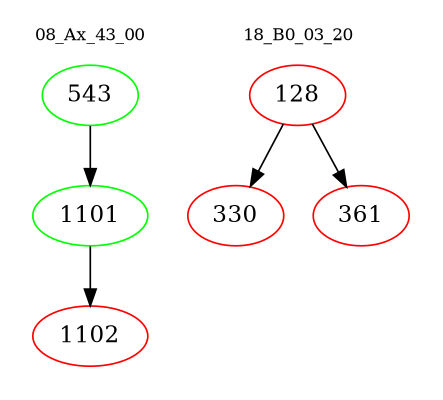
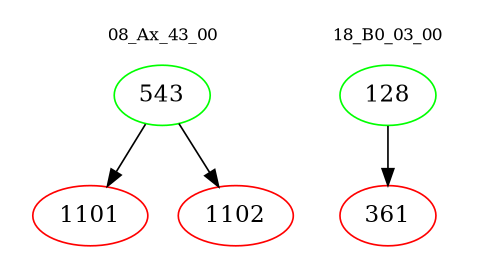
(298, 36) -> (388, 36)
(298, 95) -> (388, 95)
(90, 216) -> (90, 216)
(236, 216) -> none
(90, 268) -> (194, 148)
